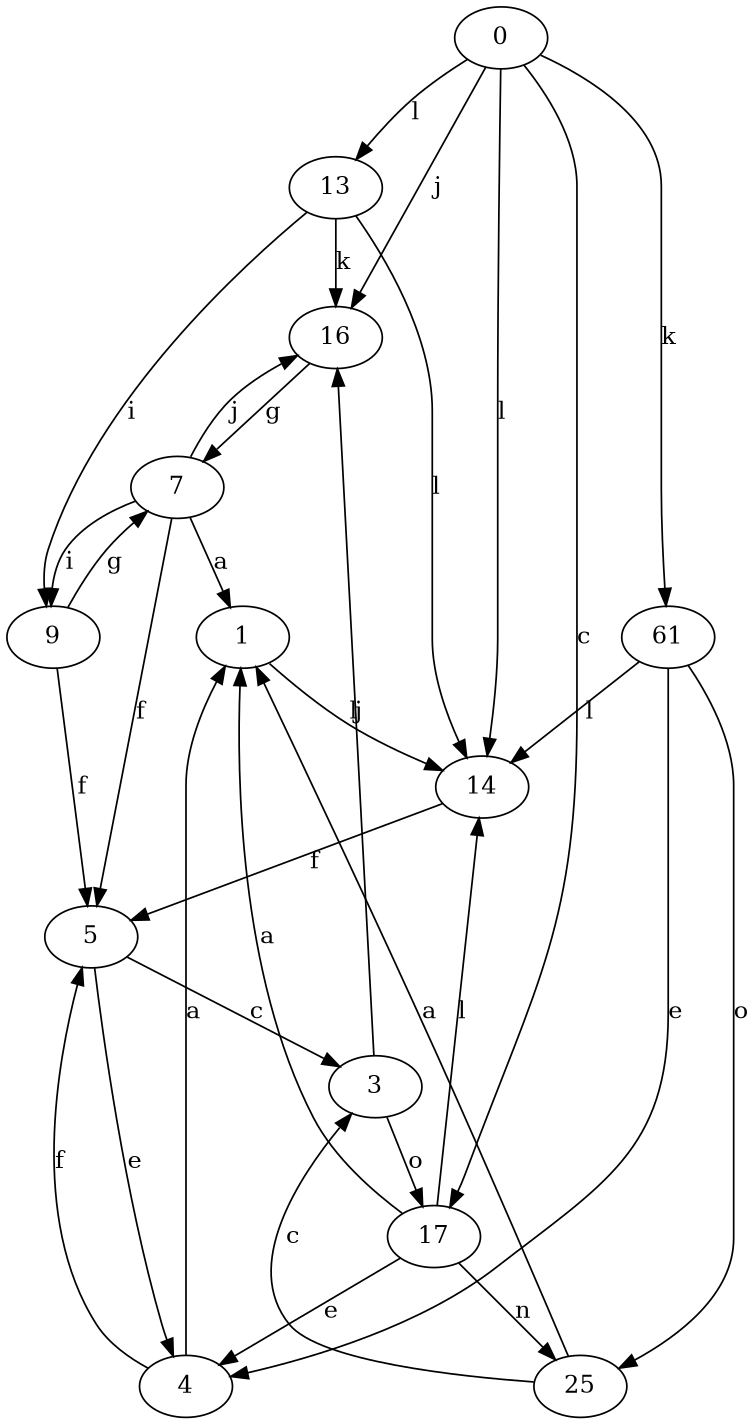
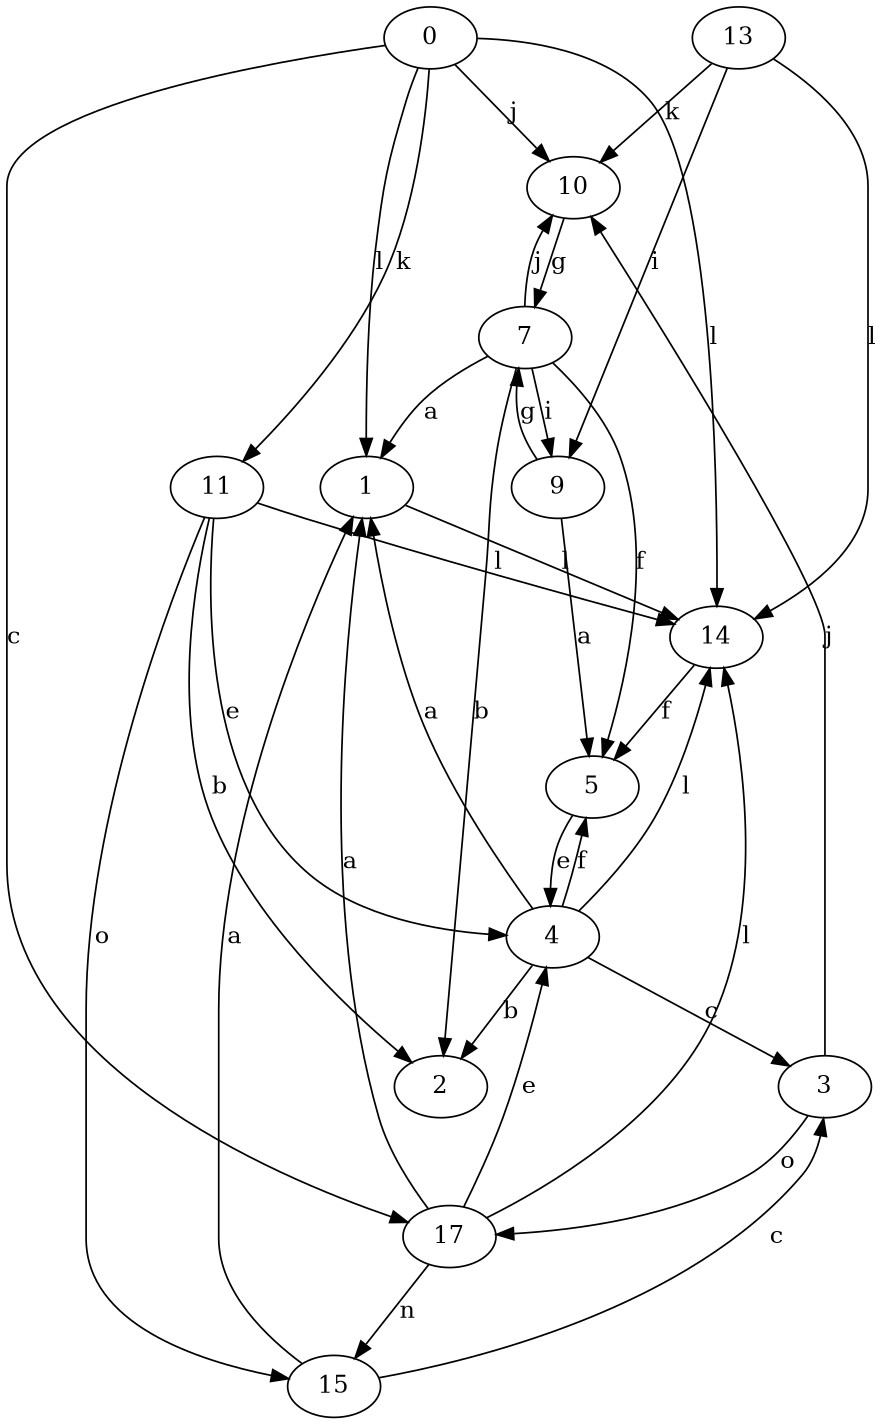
(413, 98) -> (375, 251)
(336, 338) -> (574, 188)
(668, 637) -> (217, 487)
(83, 787) -> (585, 637)
none -> (660, 808)
(226, 1008) -> (681, 1007)
none -> (441, 1087)
(580, 1386) -> (334, 1386)
